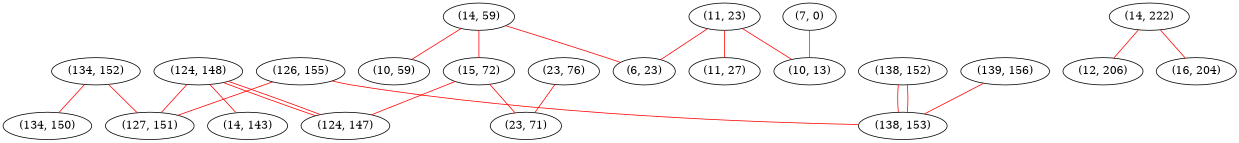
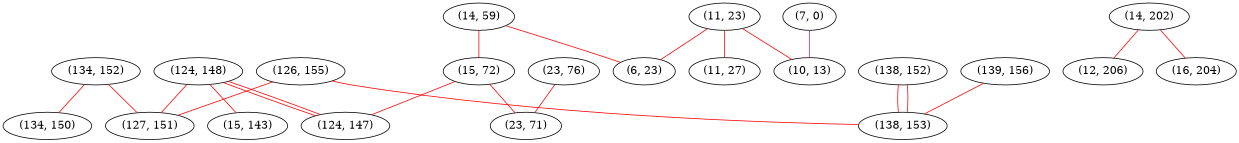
(1149, 17) -> (1149, 17)
(394, 71) -> none
(248, 126) -> (248, 126)
